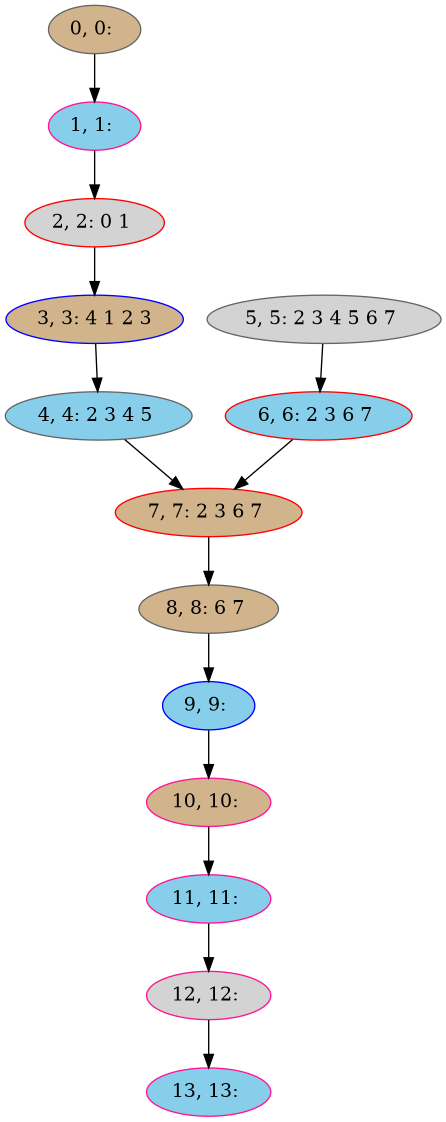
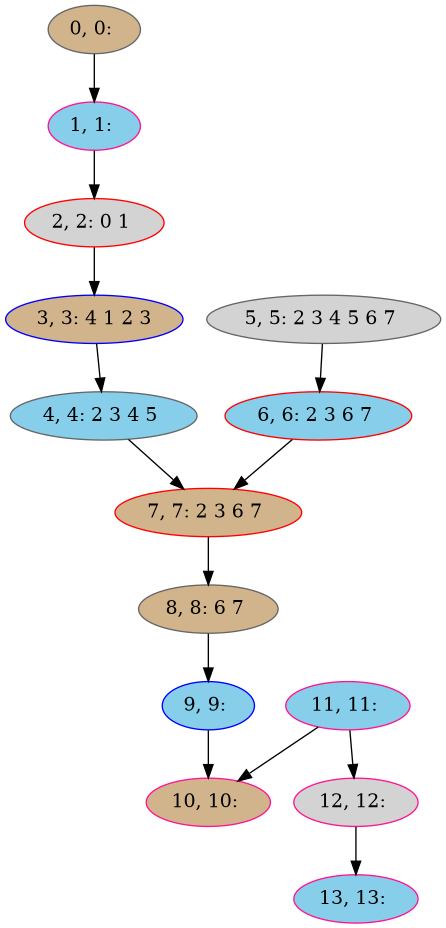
(209, 844) -> (284, 750)
